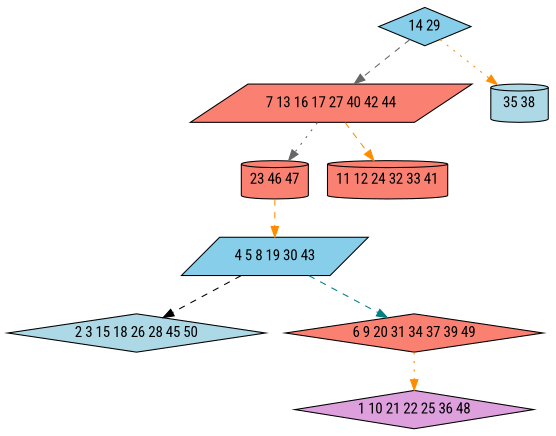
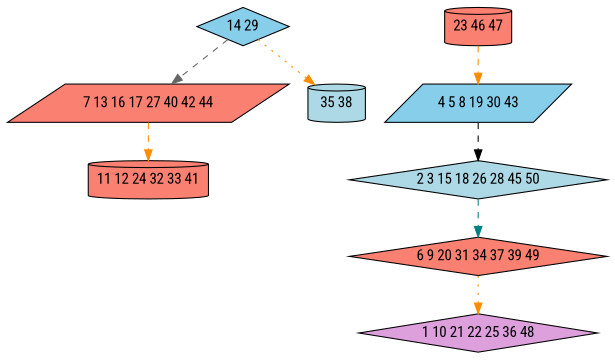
(306, 137) -> none
(343, 294) -> (478, 213)
